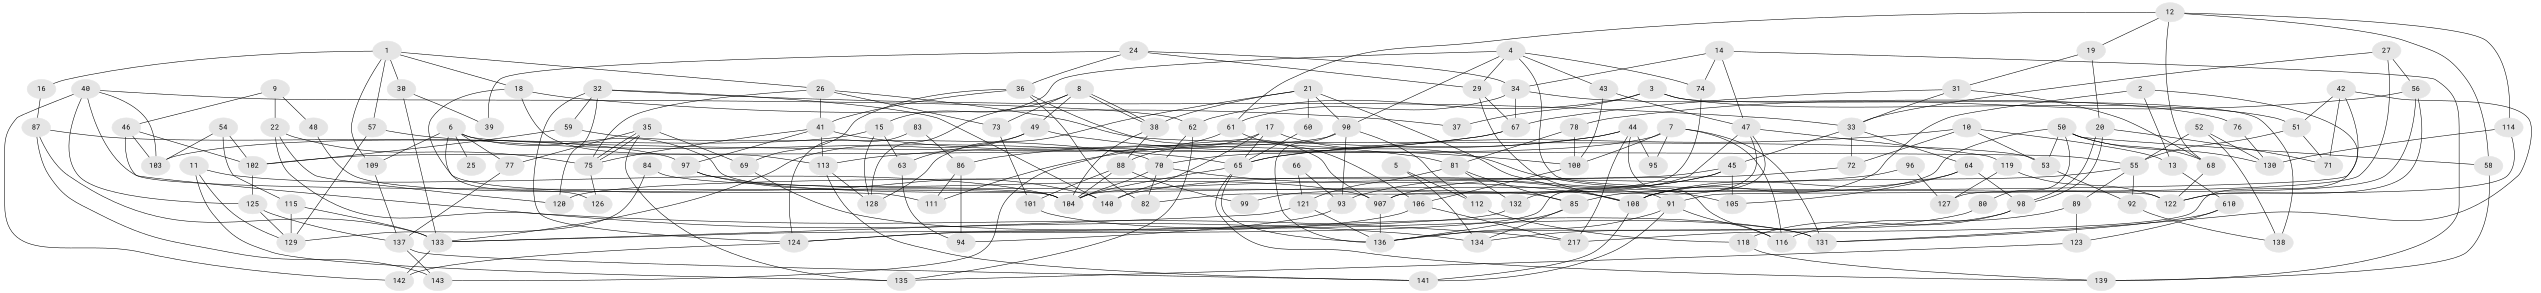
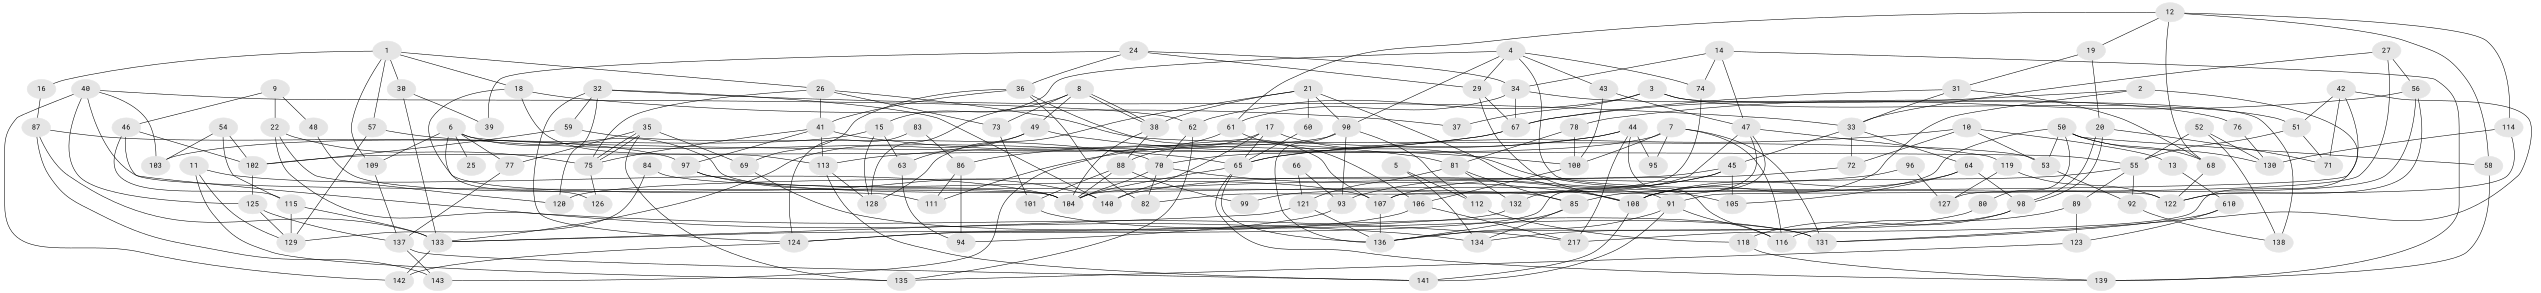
(2157, 127) -> (1827, 102)
(141, 147) -> (178, 191)
(1380, 204) -> (1380, 204)
